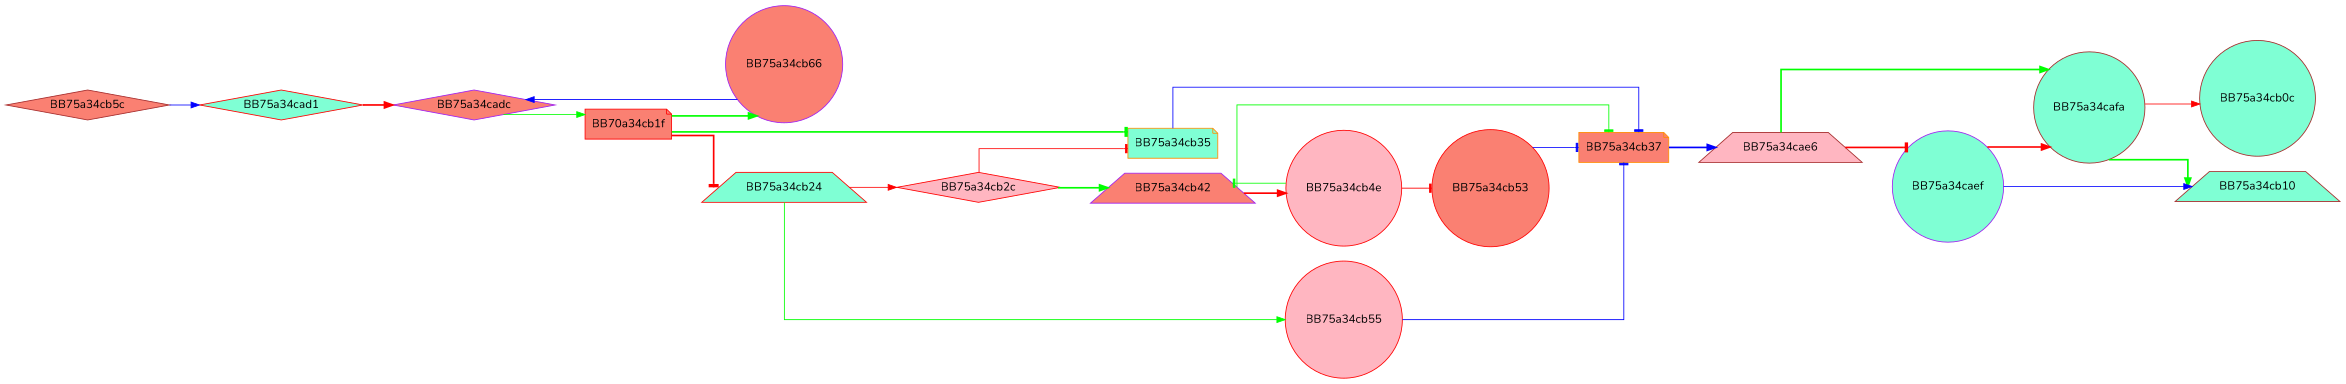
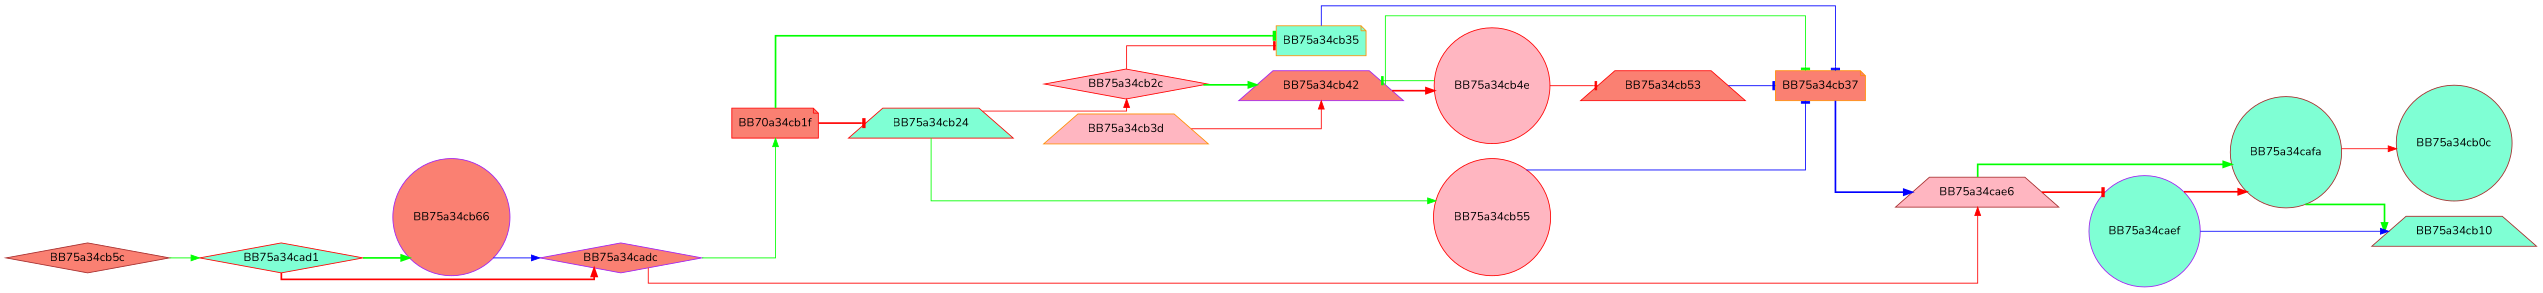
(180, 105) -> (180, 258)
(710, 116) -> (382, 258)
none -> (1126, 129)
(1491, 188) -> (1663, 86)
none -> (1339, 283)
